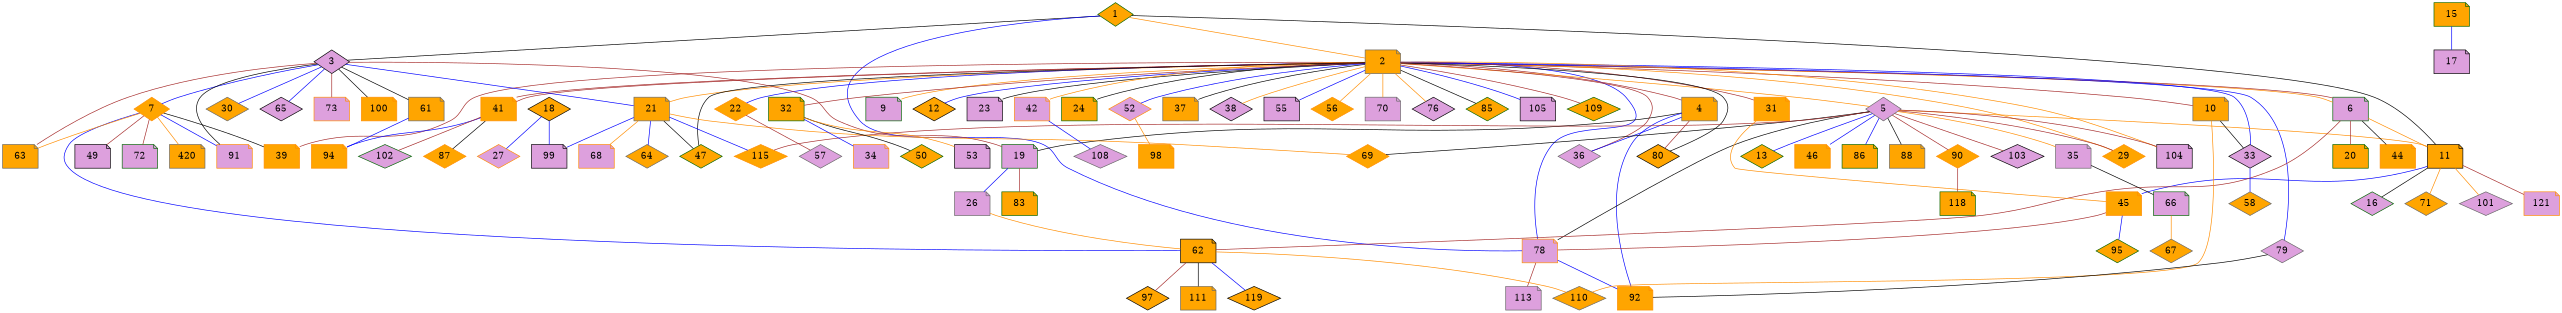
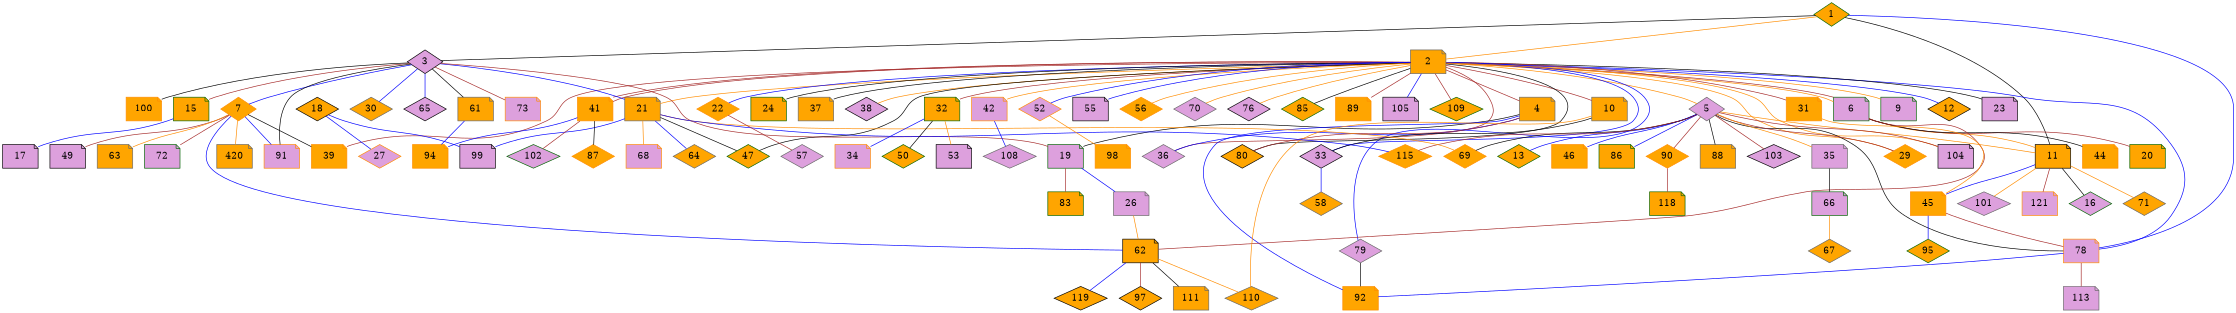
(171, 85) -> (308, 76)
none -> (1353, 109)
(1383, 109) -> (1195, 109)
